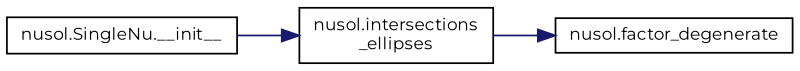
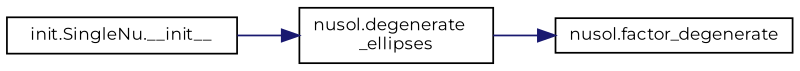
(122, 35) -> (122, 35)
(396, 35) -> (396, 35)
